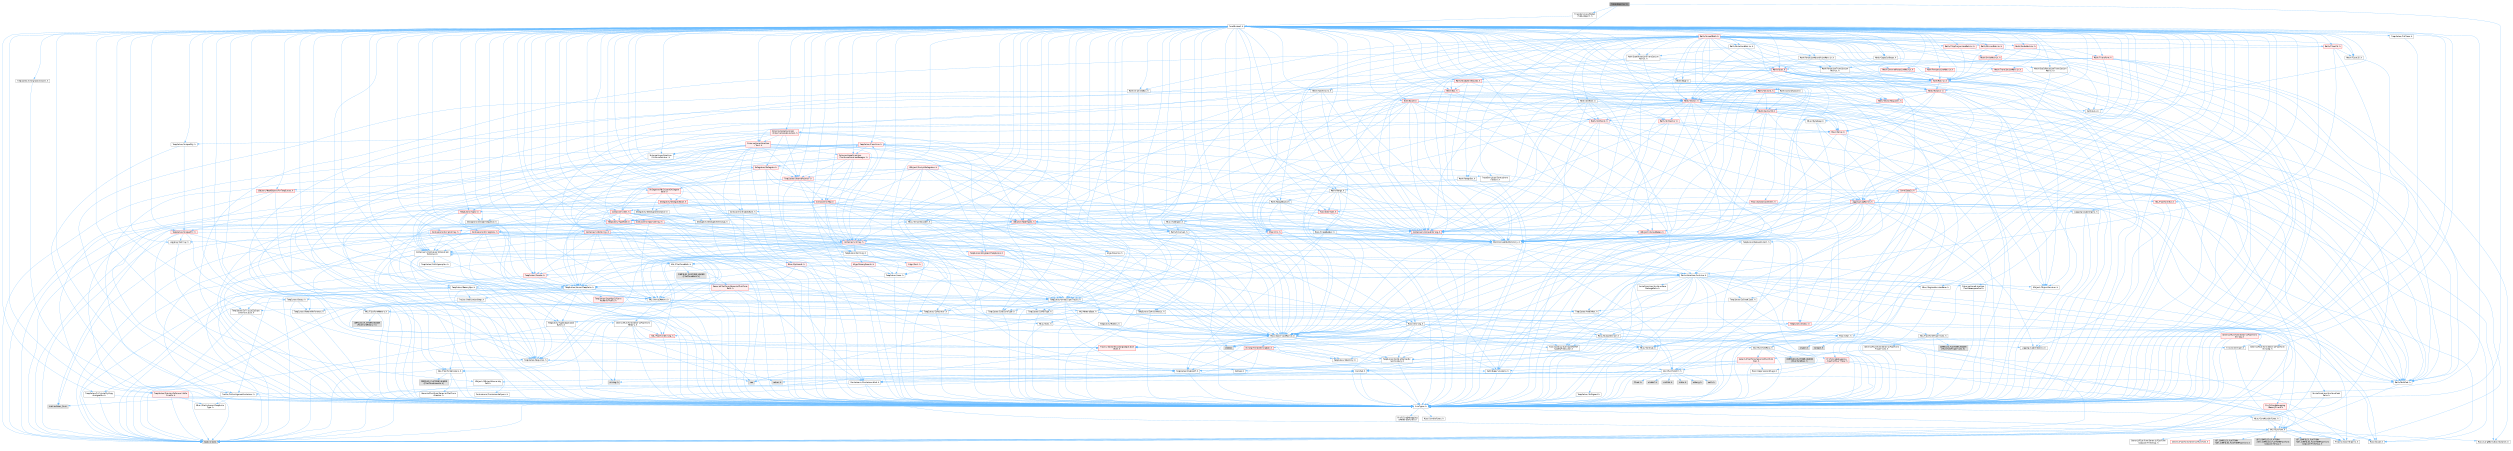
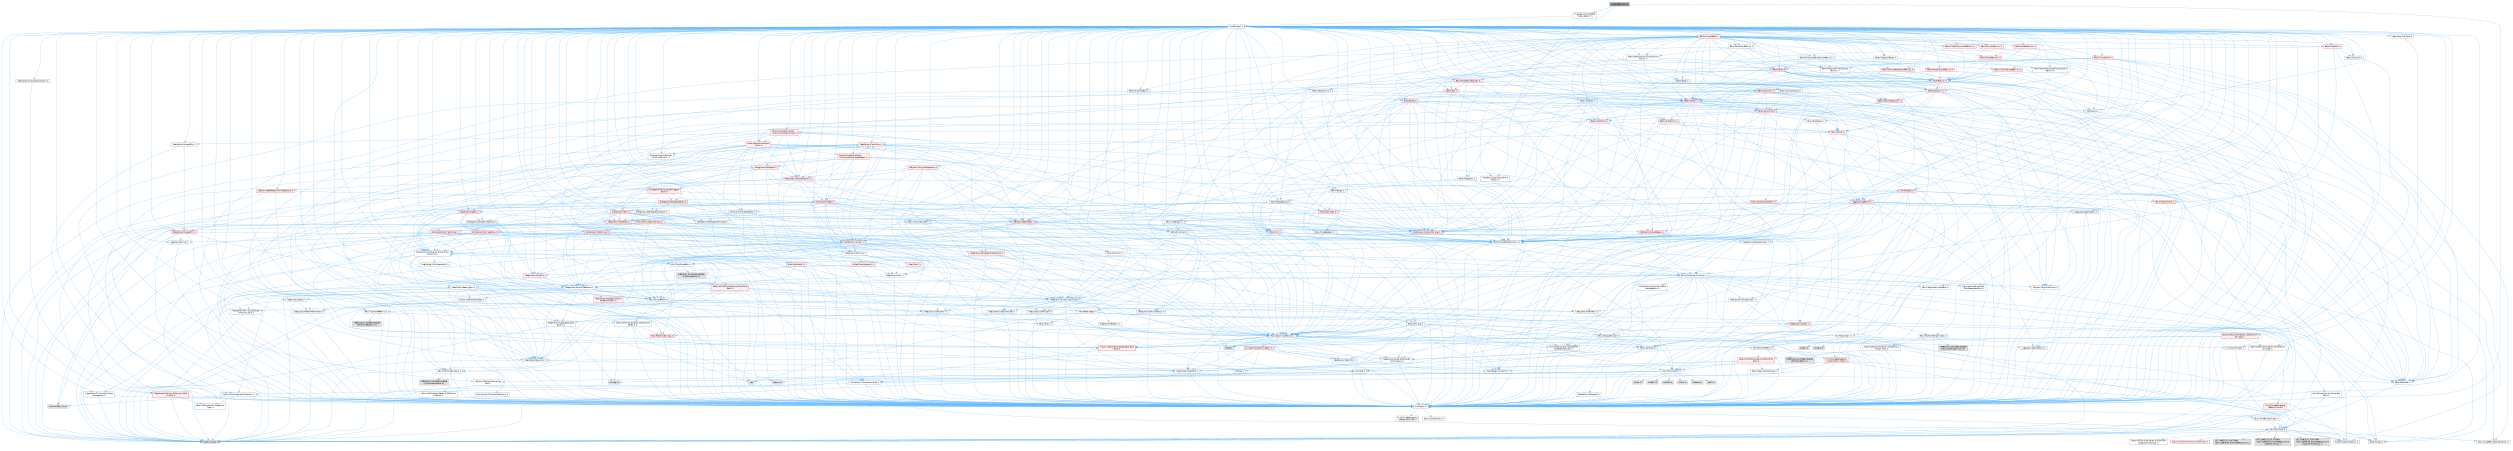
(862, 149) -> (864, 150)
(1111, 172) -> (1539, 65)
